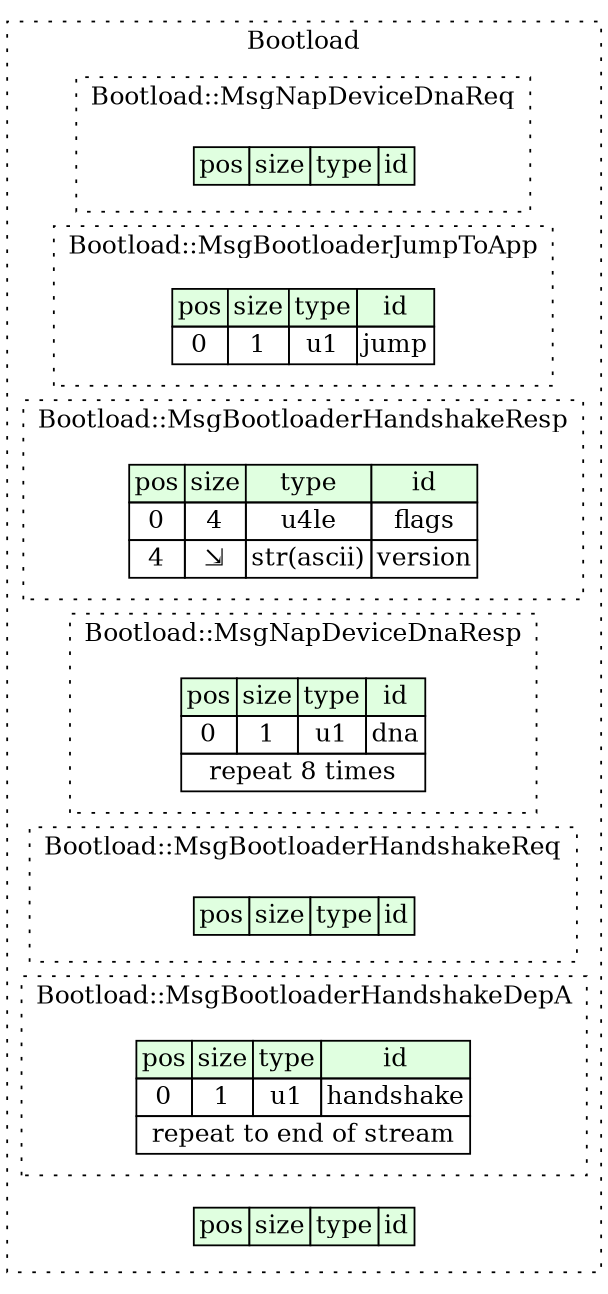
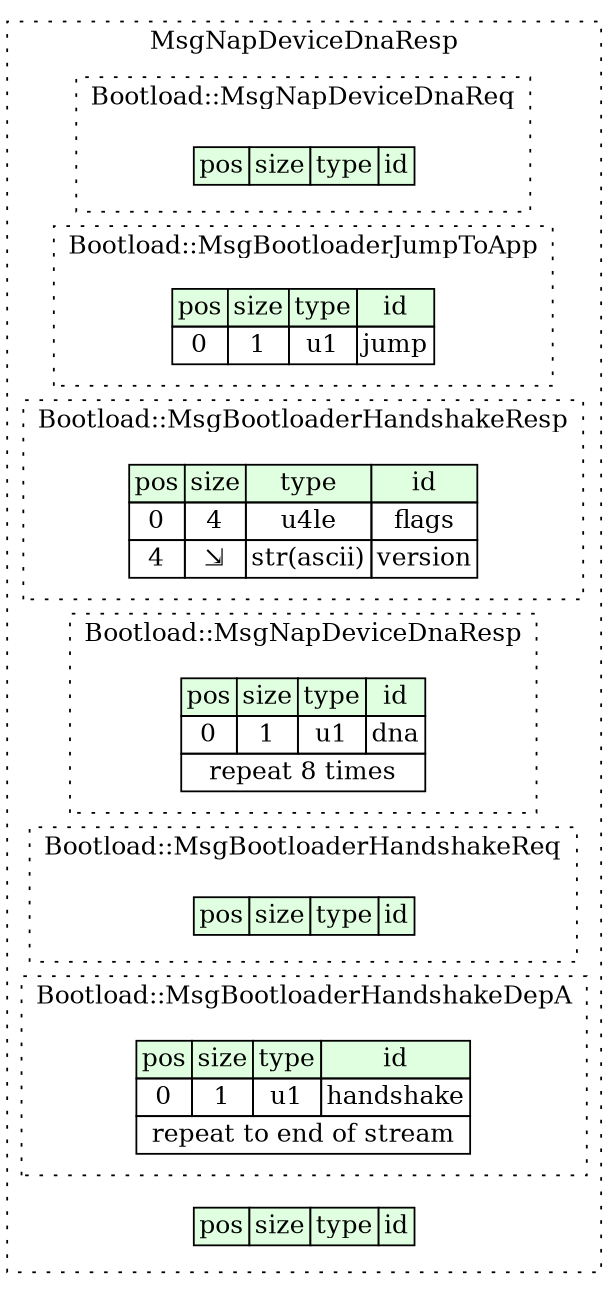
(304, 42) -> (304, 42)
